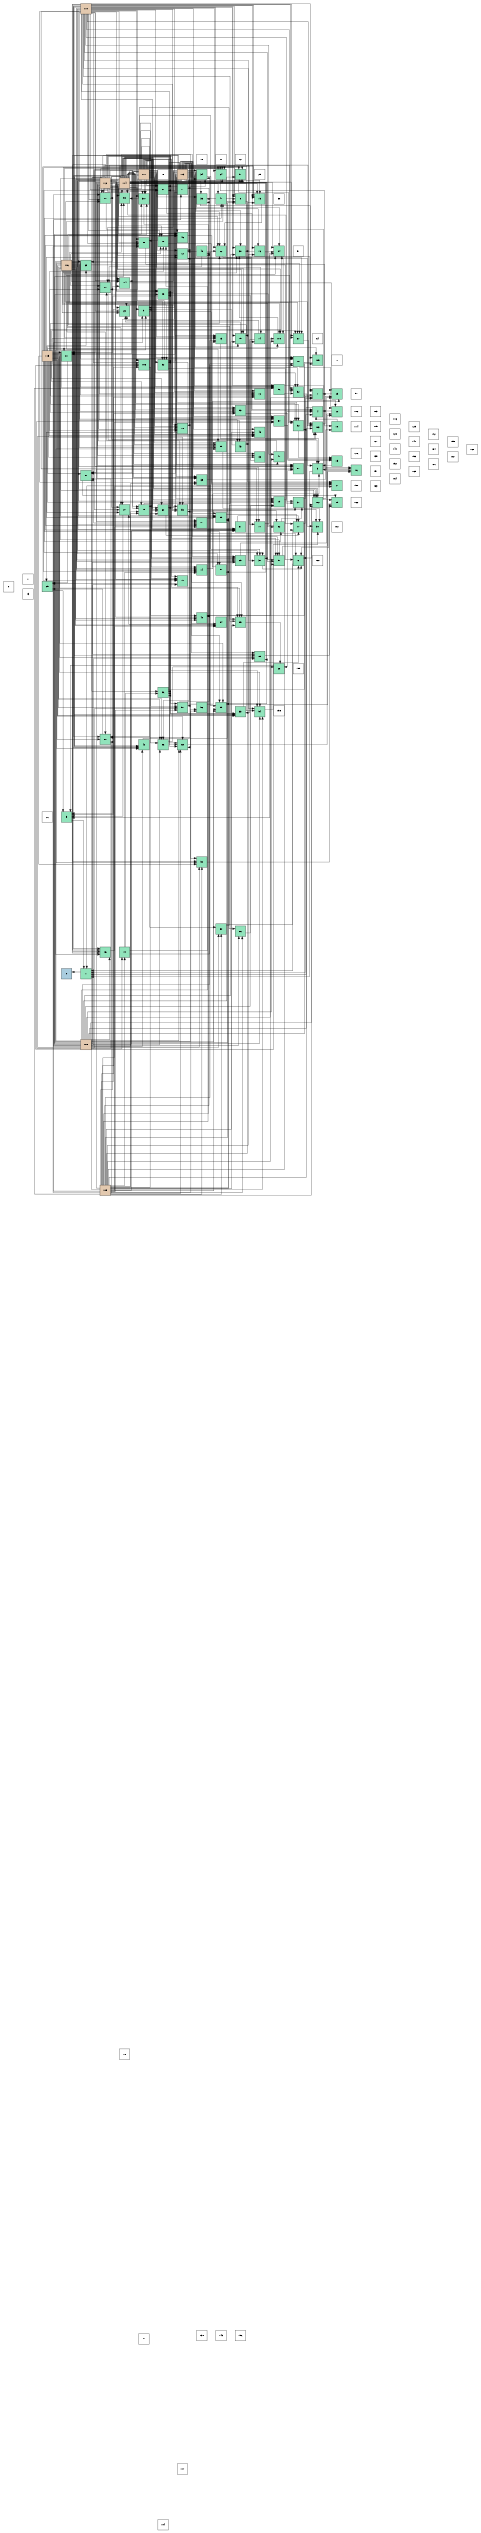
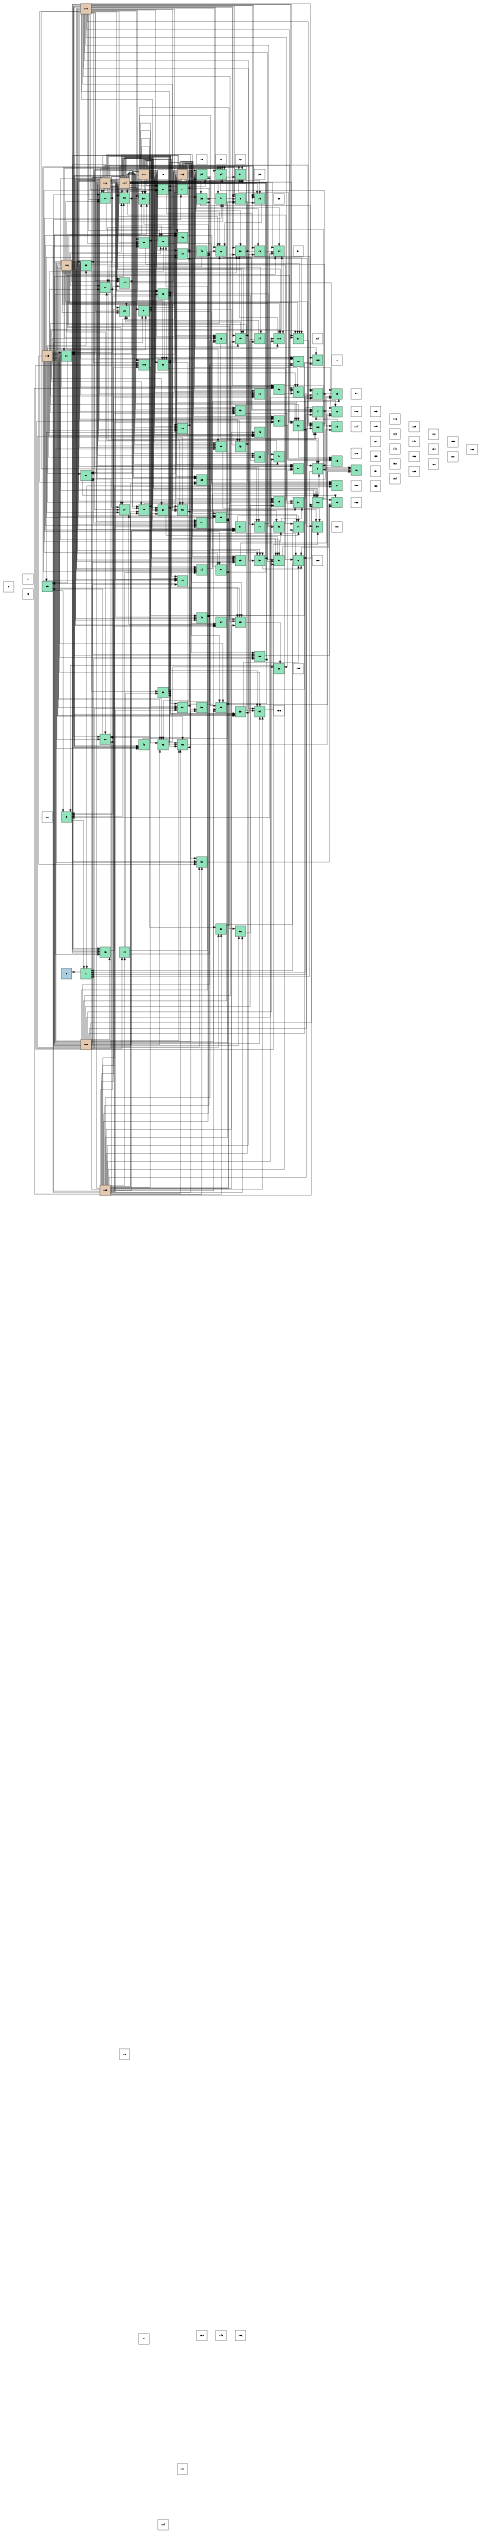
(193, 139) -> (99, 392)
(142, 925) -> none
